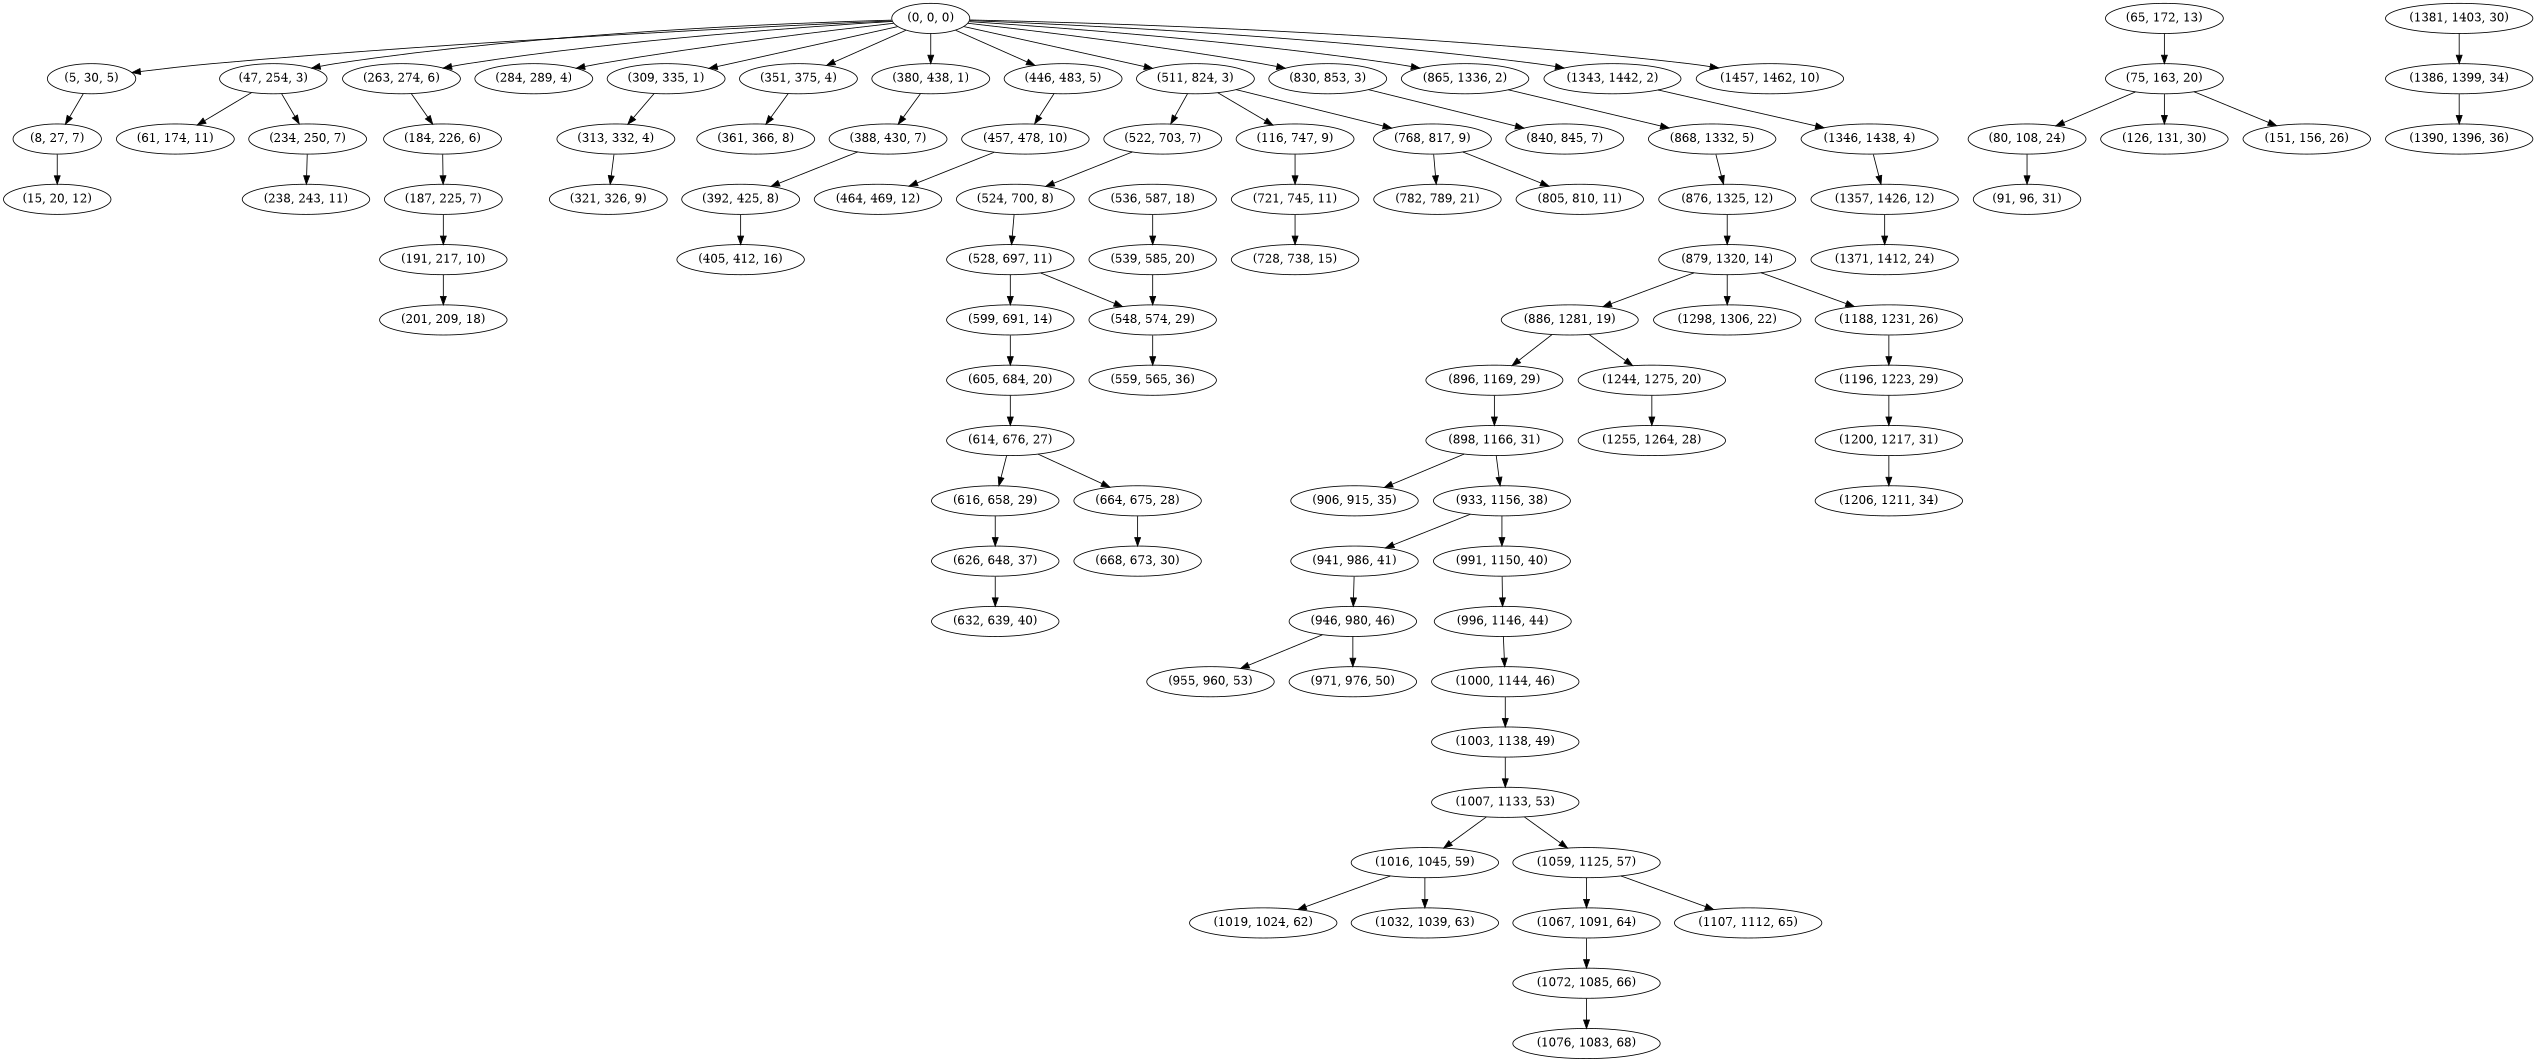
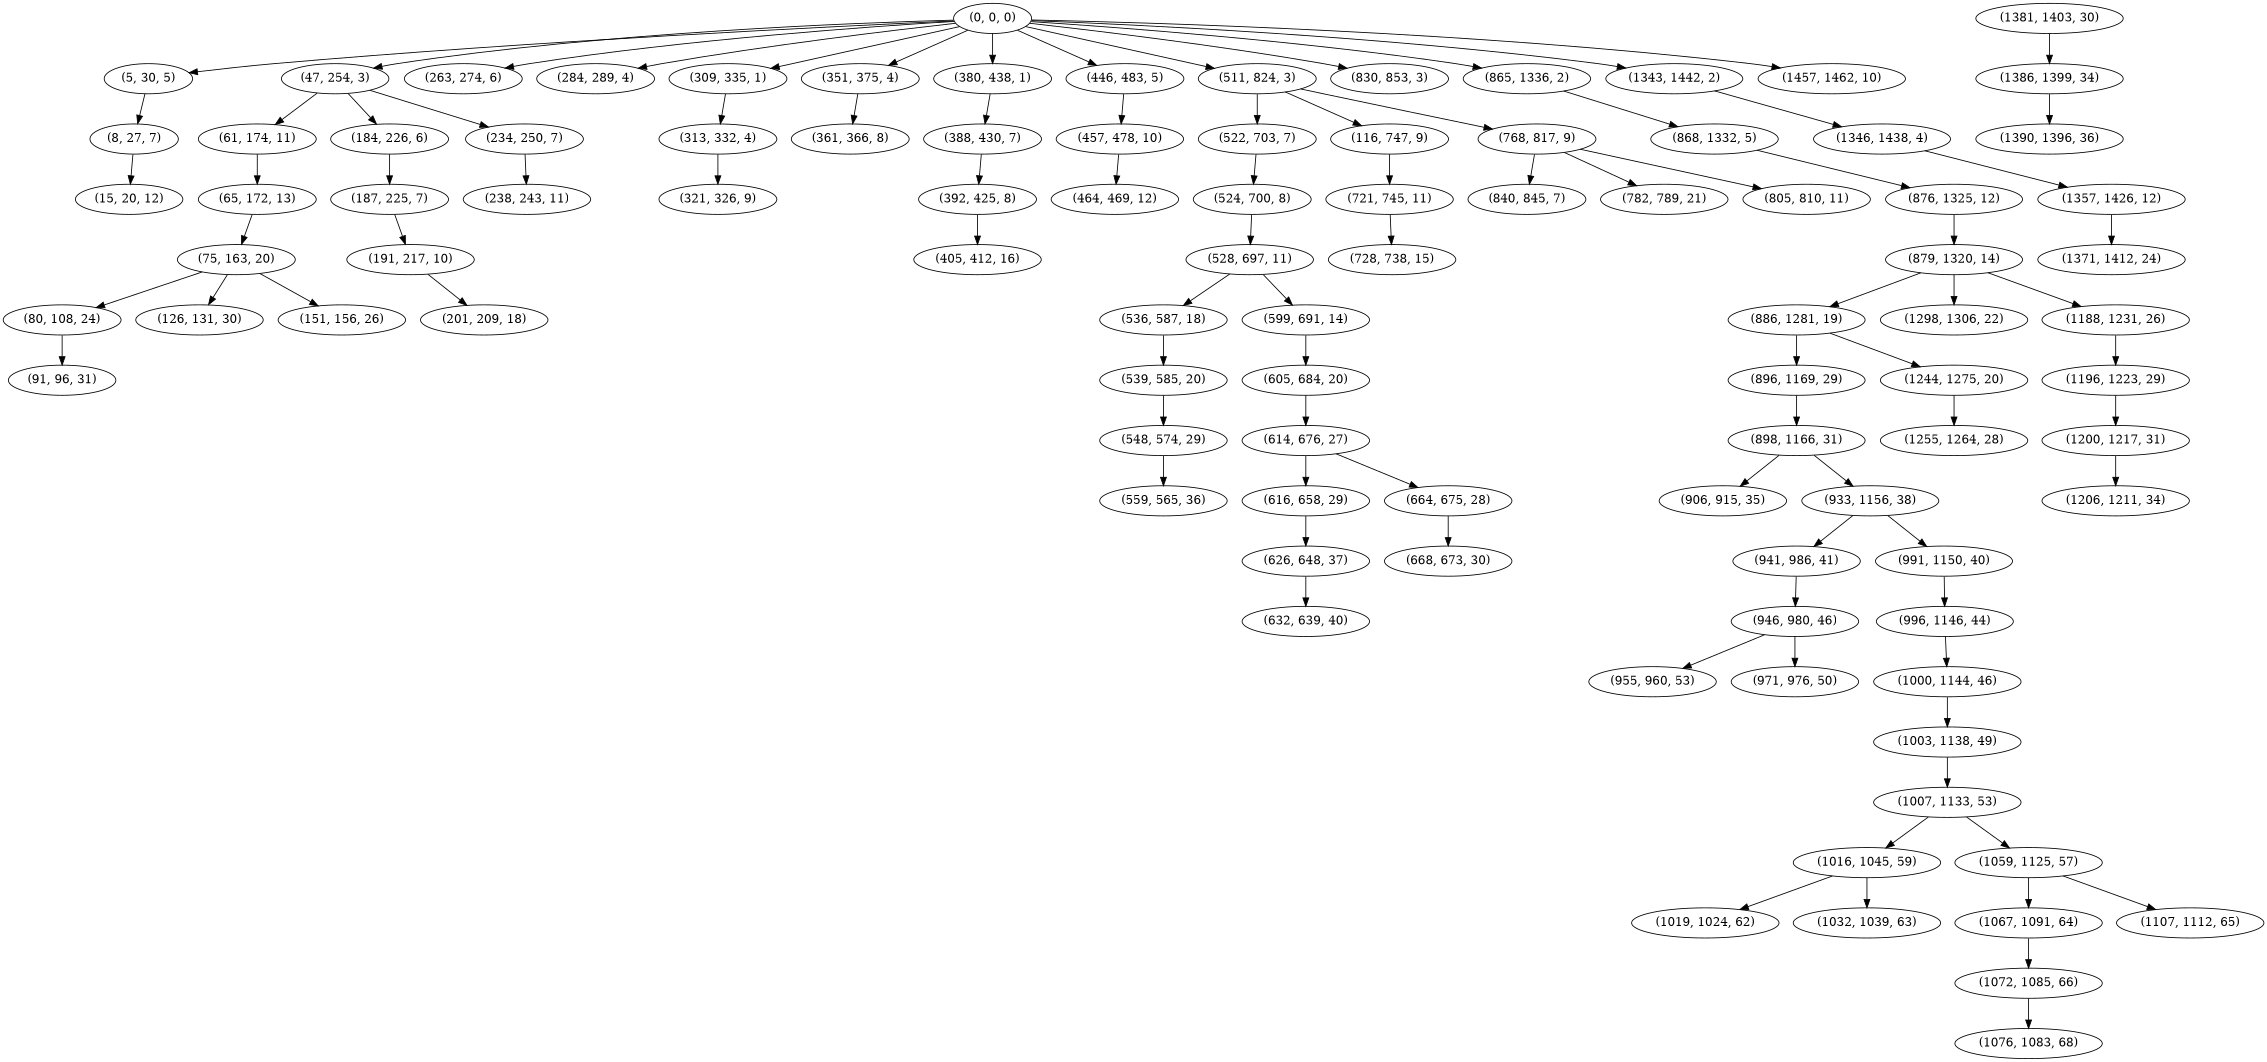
(420, 105) -> (359, 106)
(1442, 108) -> (1533, 165)
none -> (257, 165)
(1078, 288) -> (1210, 287)
